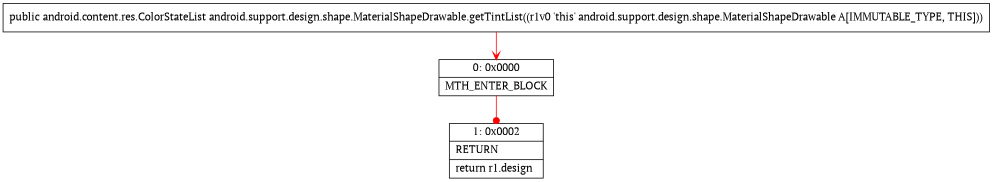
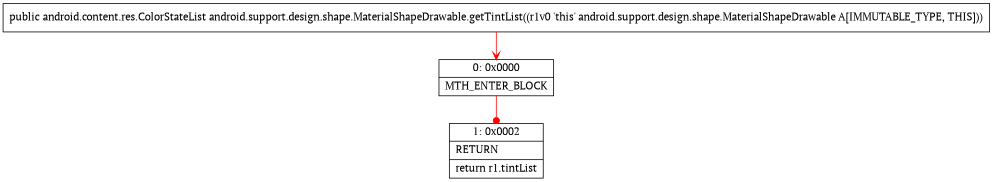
(494, 169) -> (496, 169)
